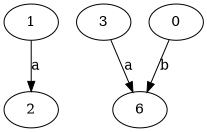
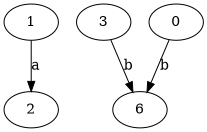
(129, 66) -> (129, 66)
